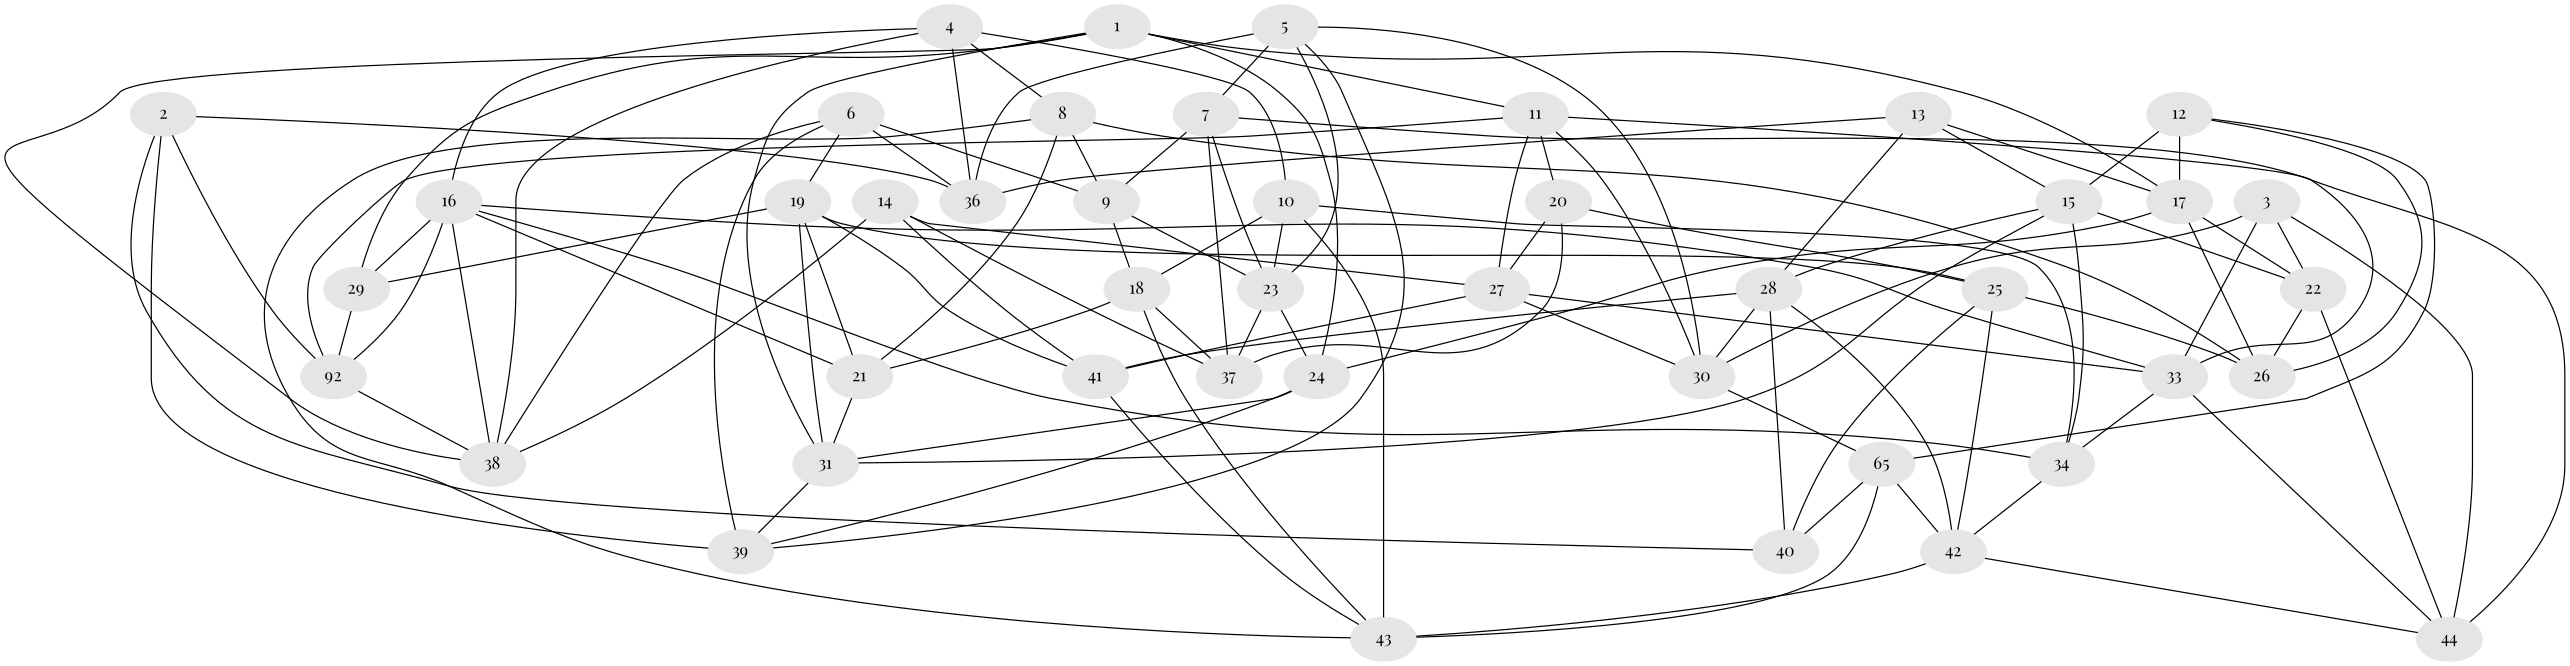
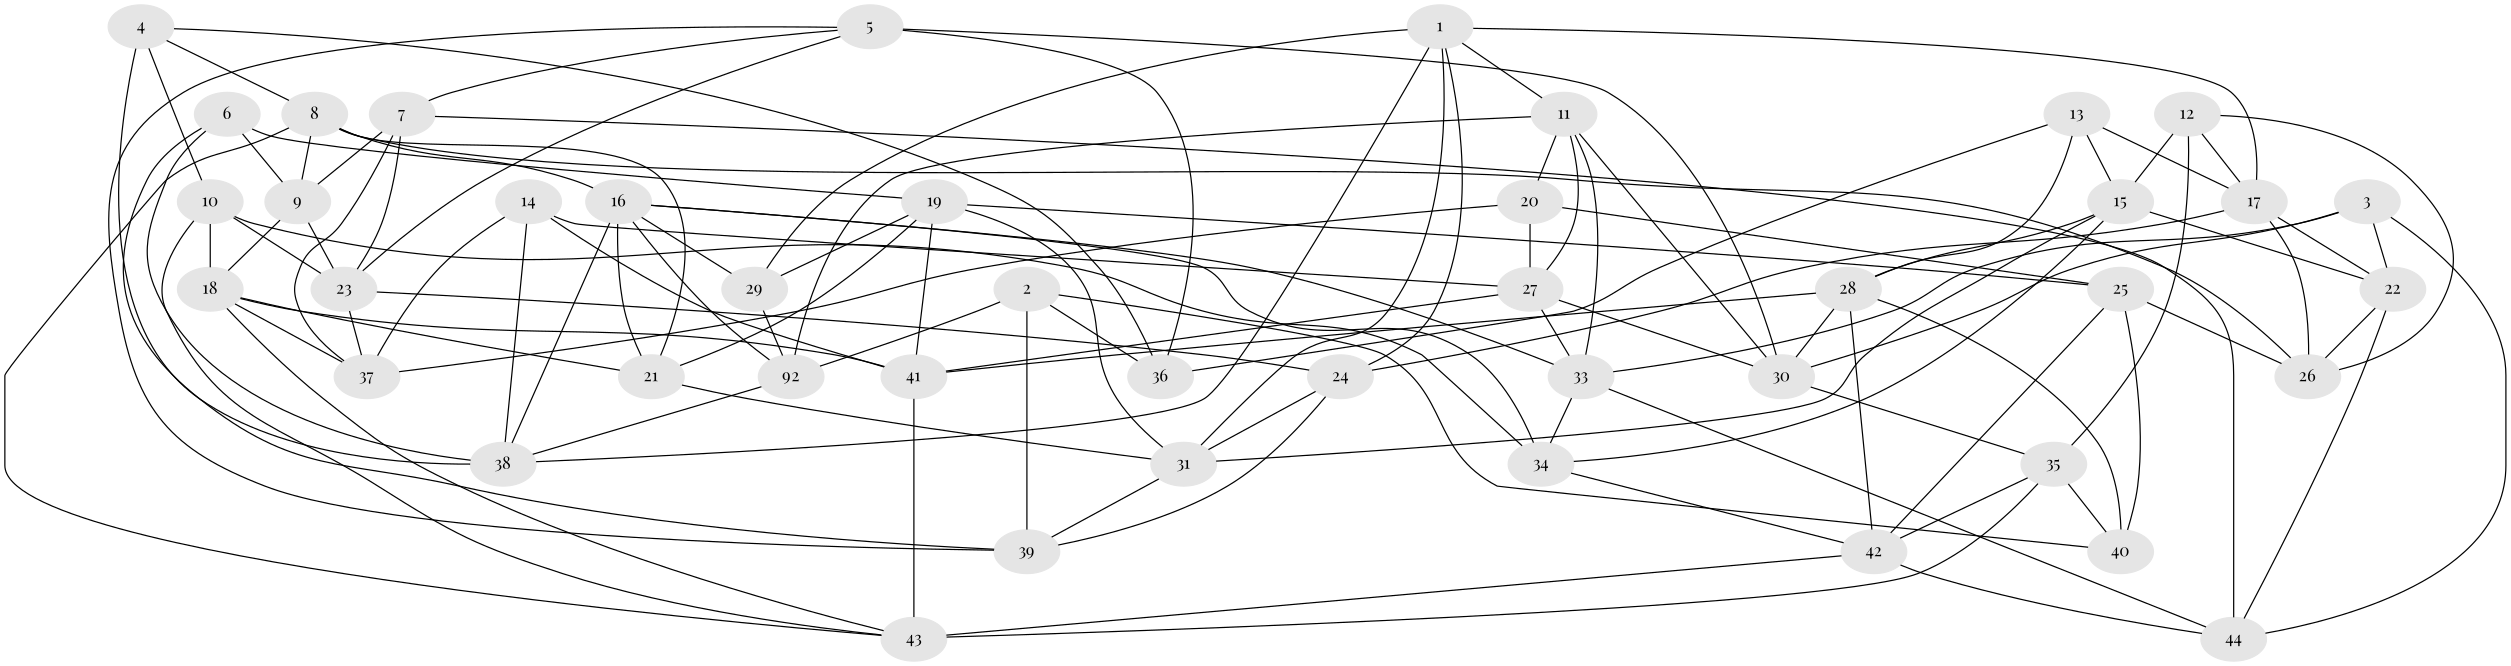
(654, 49) -> (466, 158)
(912, 158) -> none
none -> (546, 331)
(1882, 464) -> (2054, 464)
